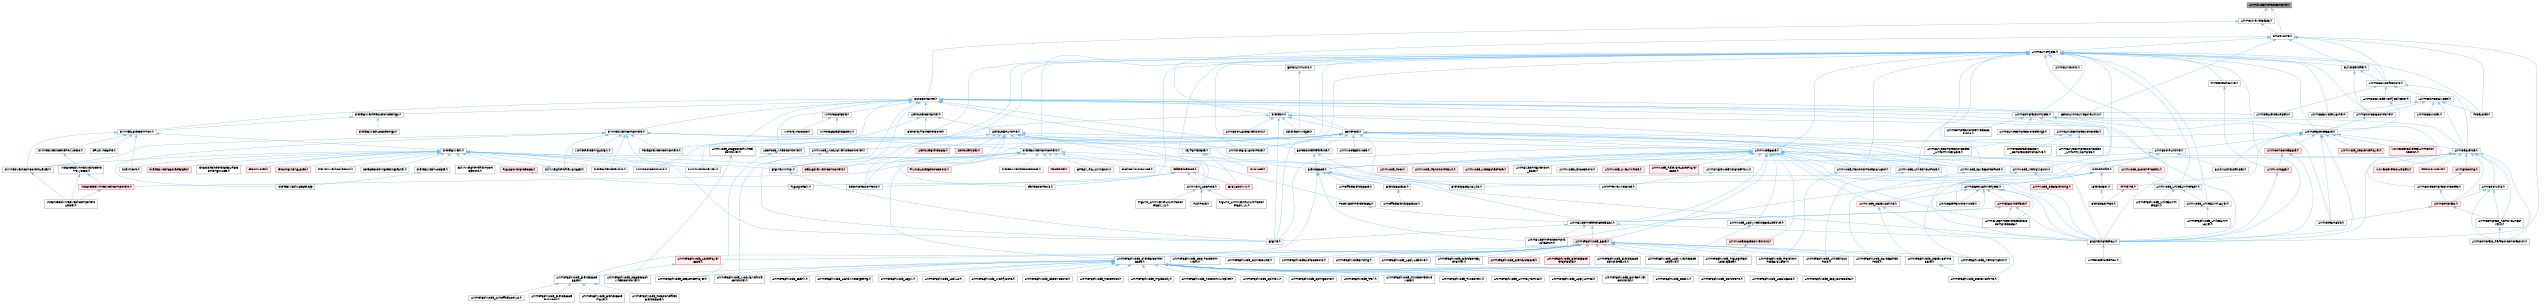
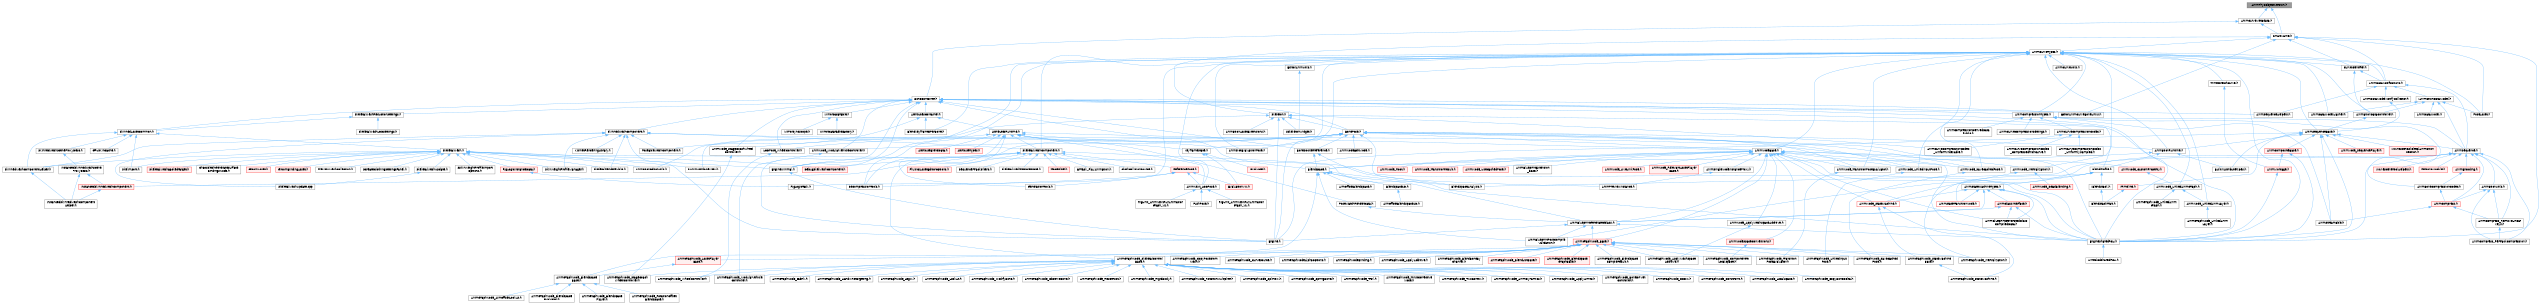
(2269, 5) -> (2269, 5)
(2028, 151) -> (2028, 151)
(507, 160) -> (509, 161)
none -> (975, 170)
(1577, 170) -> none
(1958, 204) -> (1958, 204)
(1727, 261) -> (1727, 261)
(682, 279) -> (682, 279)
